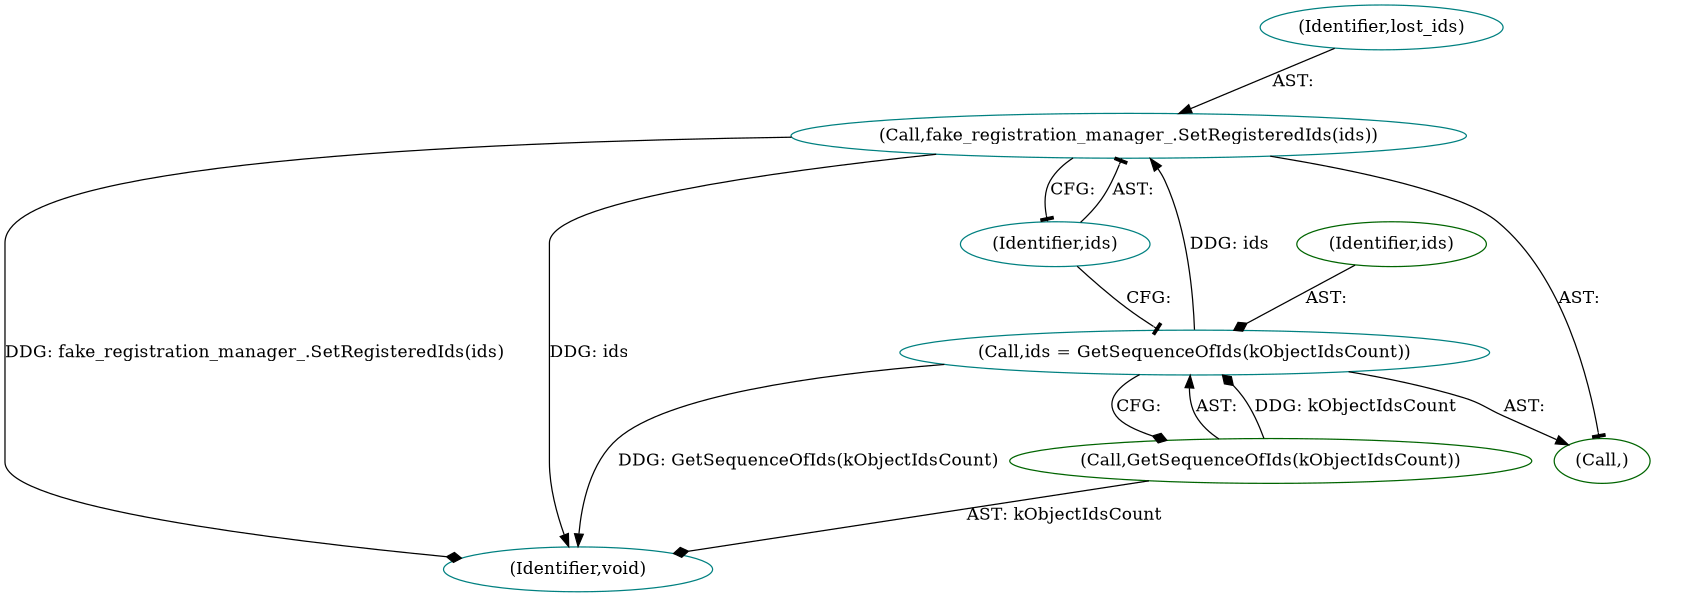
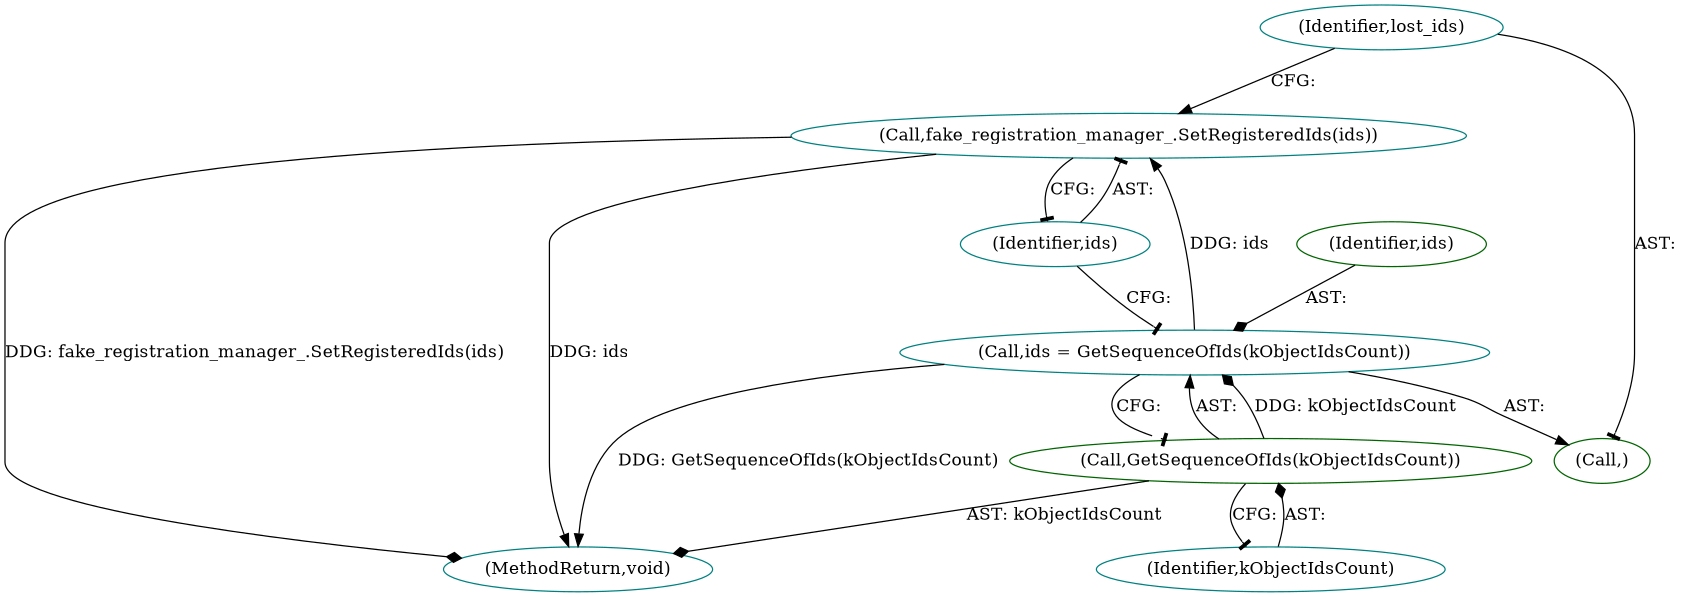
(1296, 82) -> (1296, 82)
(1497, 222) -> (1635, 192)
(1113, 410) -> (1113, 410)
(578, 569) -> (578, 569)
none -> (1271, 569)
